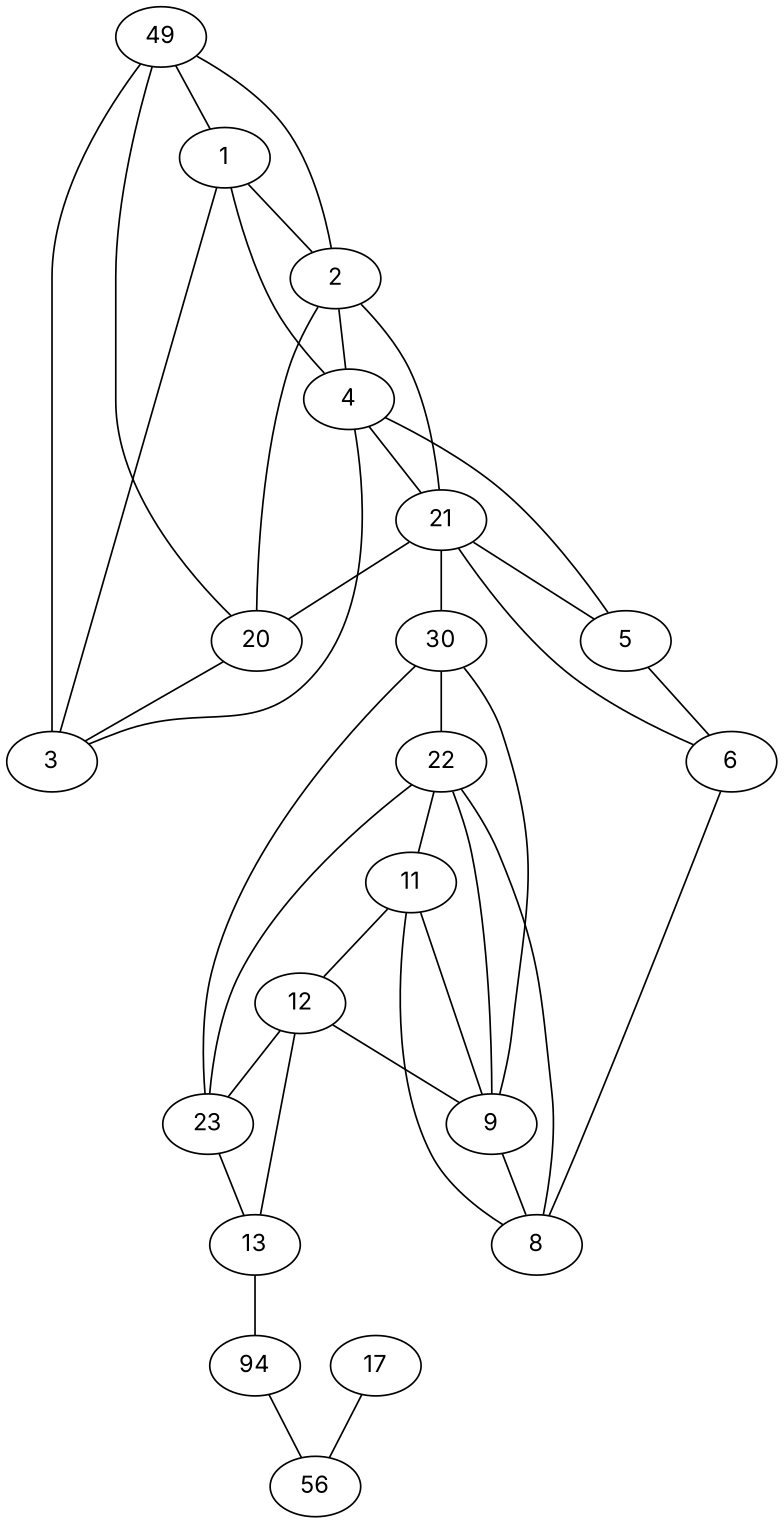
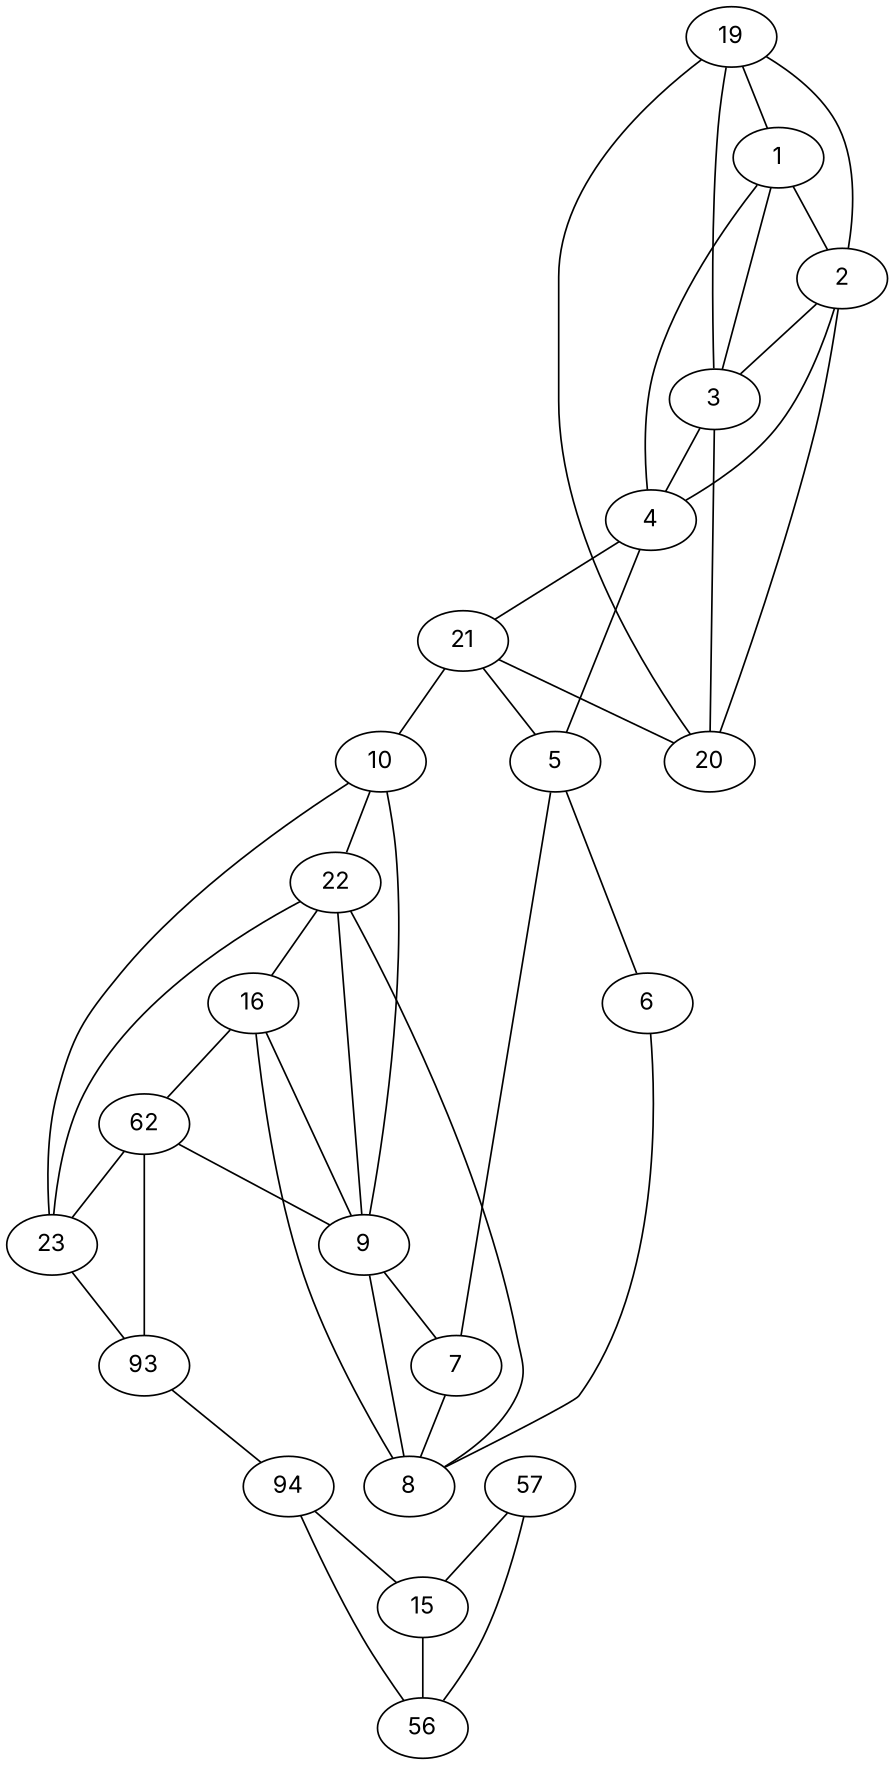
(161, 37) -> (732, 37)
(418, 389) -> (778, 339)
(441, 641) -> (381, 762)
(560, 666) -> none
(411, 883) -> (253, 1003)
(300, 1003) -> (144, 1124)
(255, 1245) -> (144, 1366)
(376, 1366) -> (530, 1487)
none -> (456, 1366)
none -> (423, 1607)
